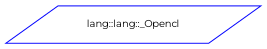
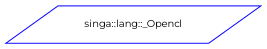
(133, 25) -> (133, 25)
